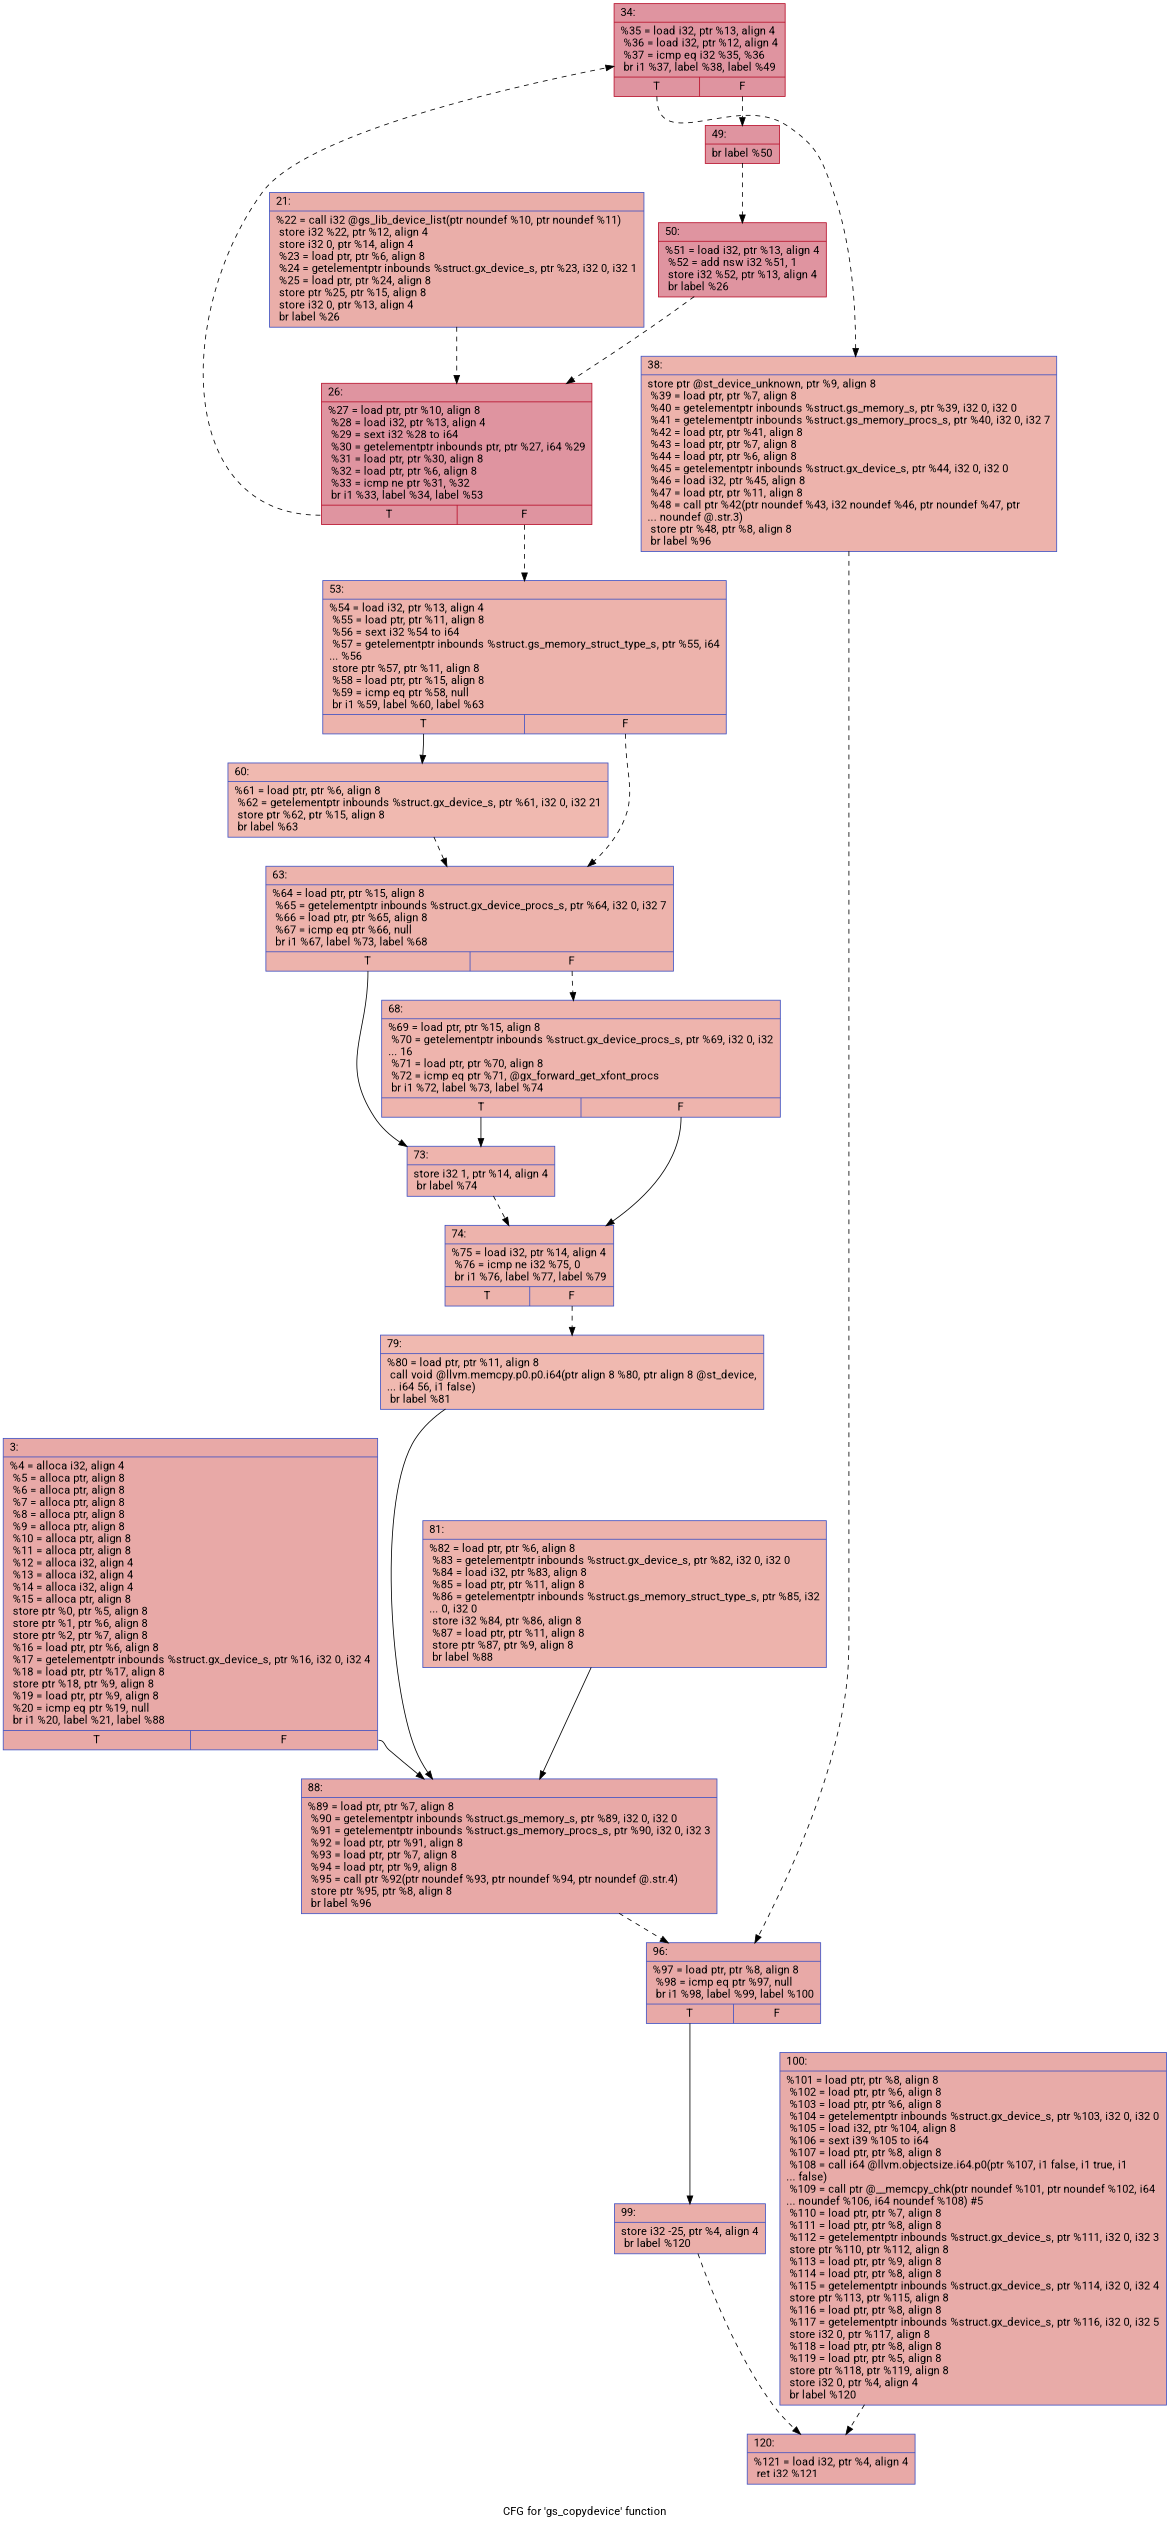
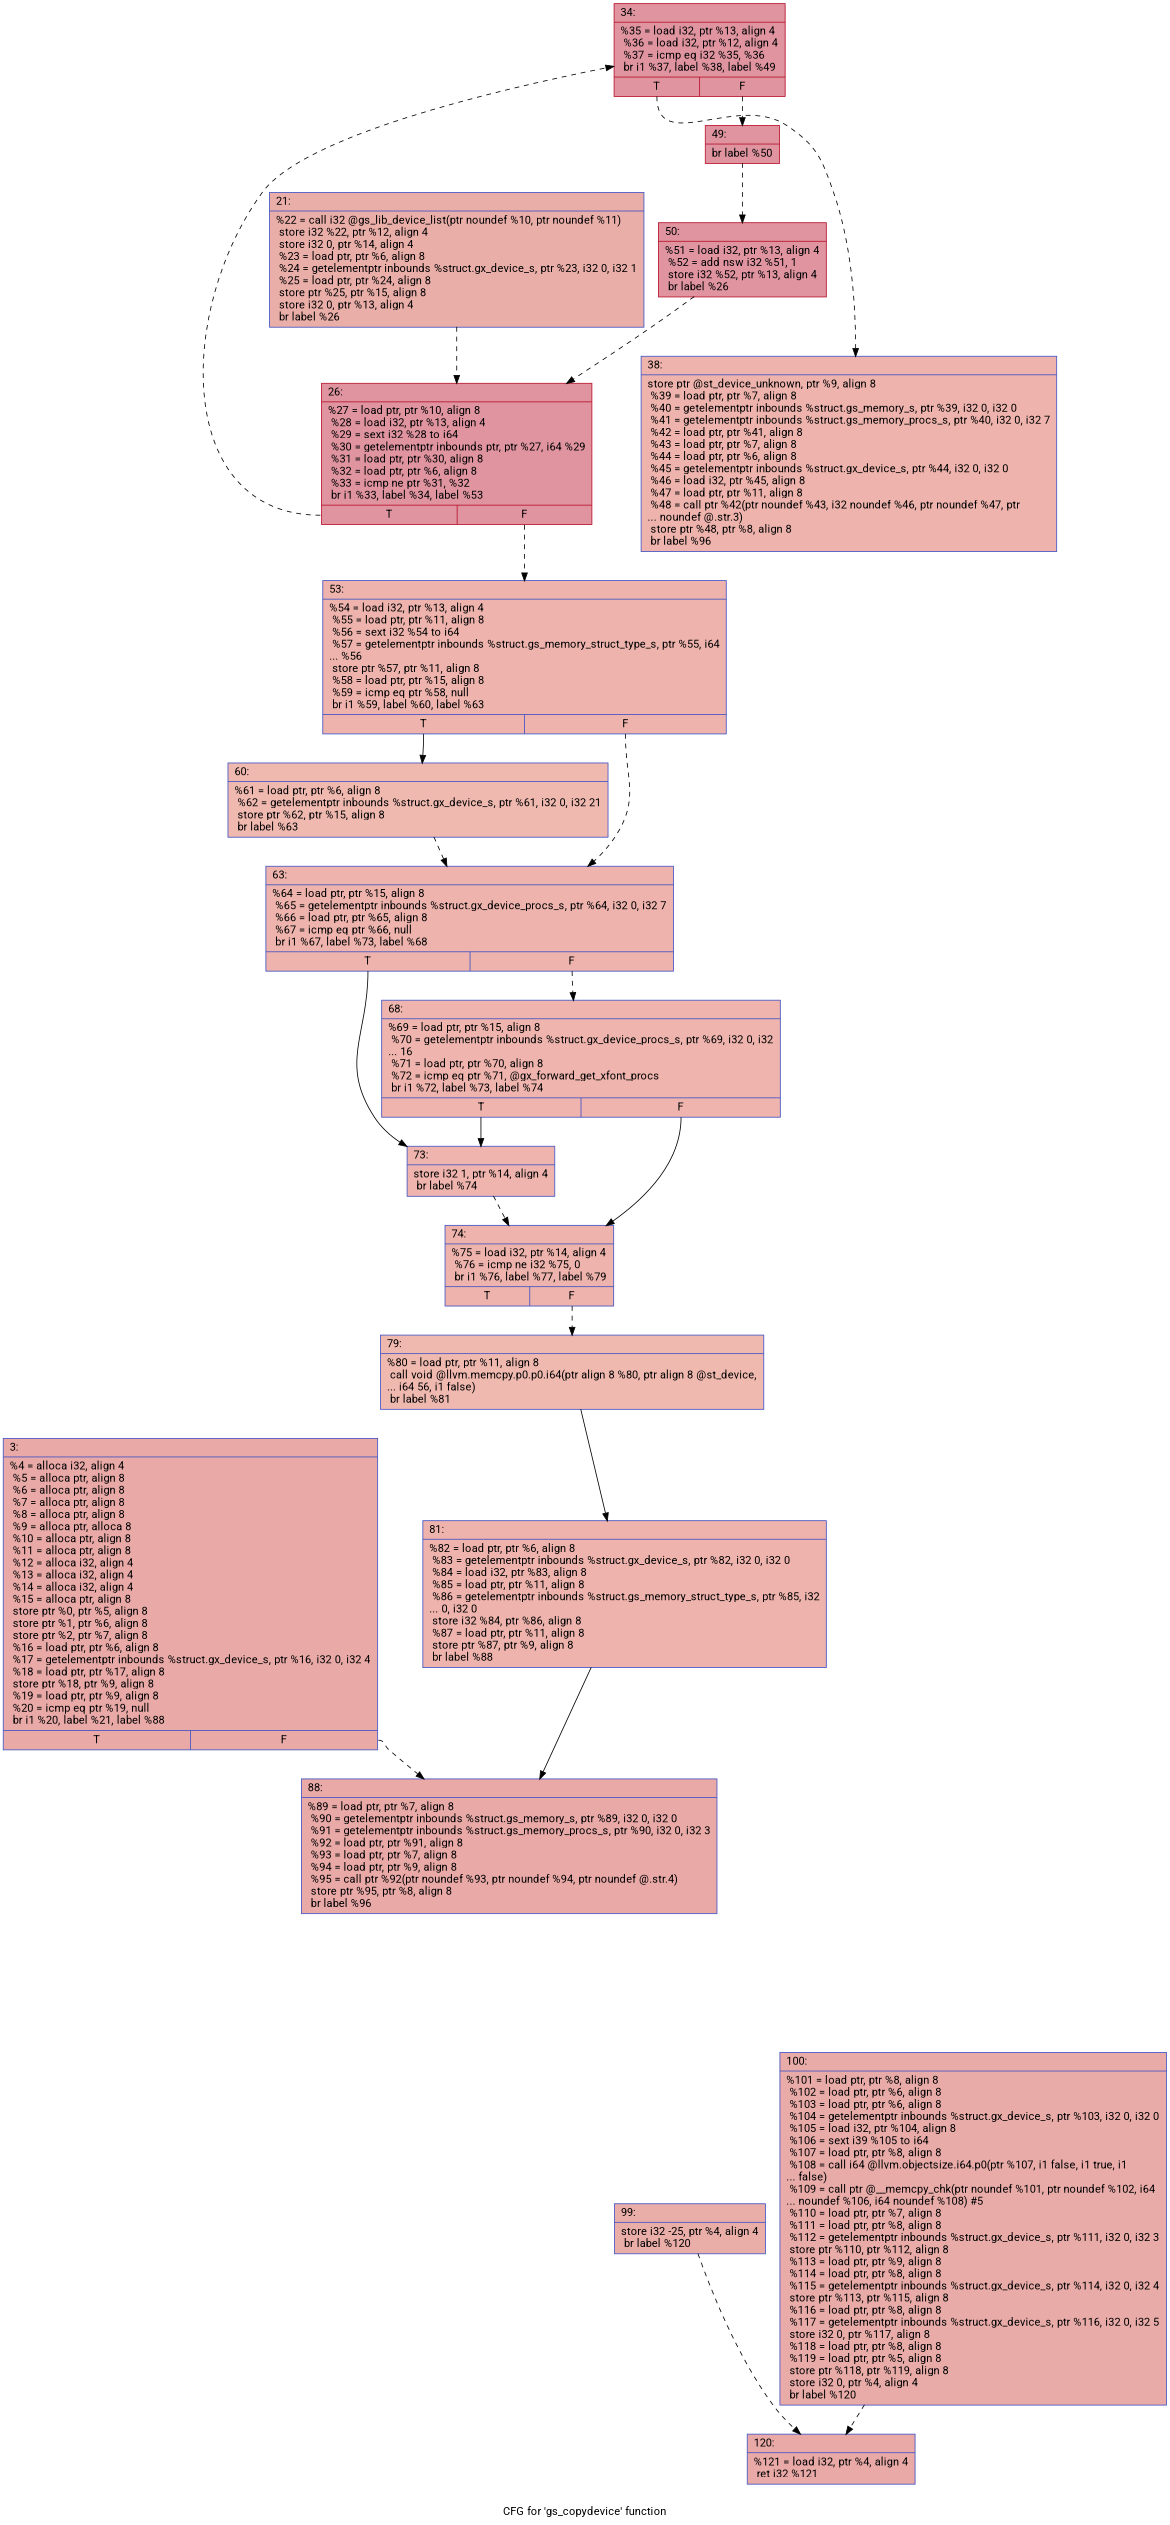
(67, 1527) -> (71, 1527)
(391, 1585) -> (593, 1461)
(398, 1757) -> (398, 1757)
(734, 1983) -> none
